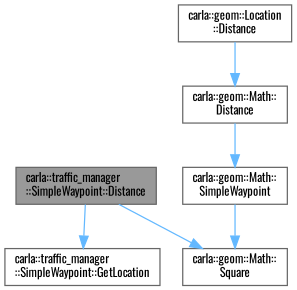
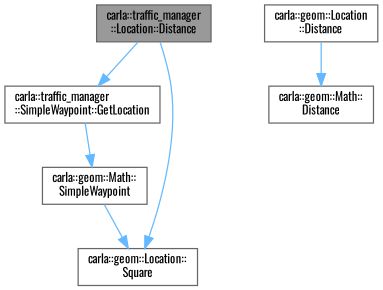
(235, 139) -> (88, 139)
(86, 186) -> (154, 23)
(235, 267) -> (138, 267)
